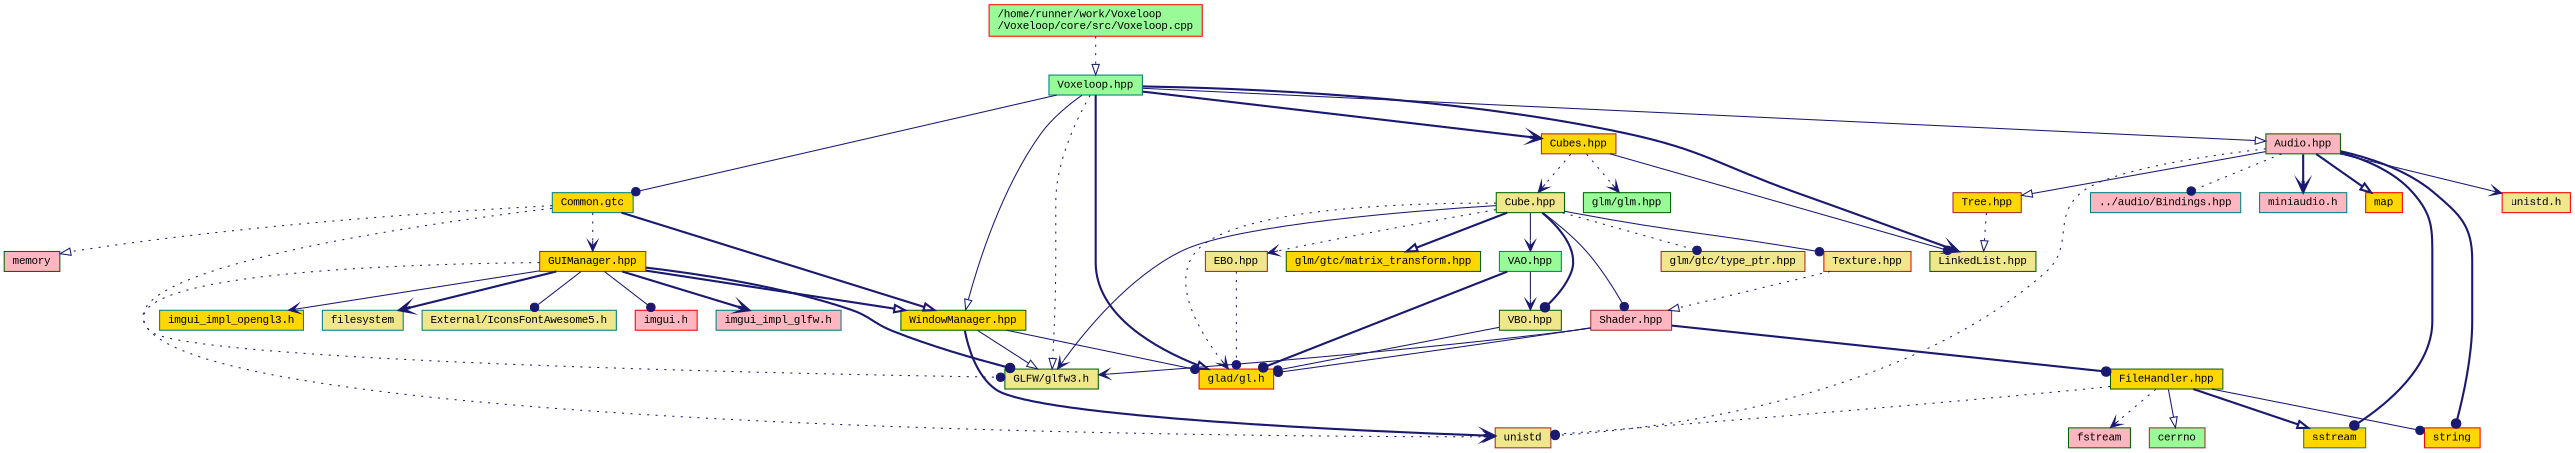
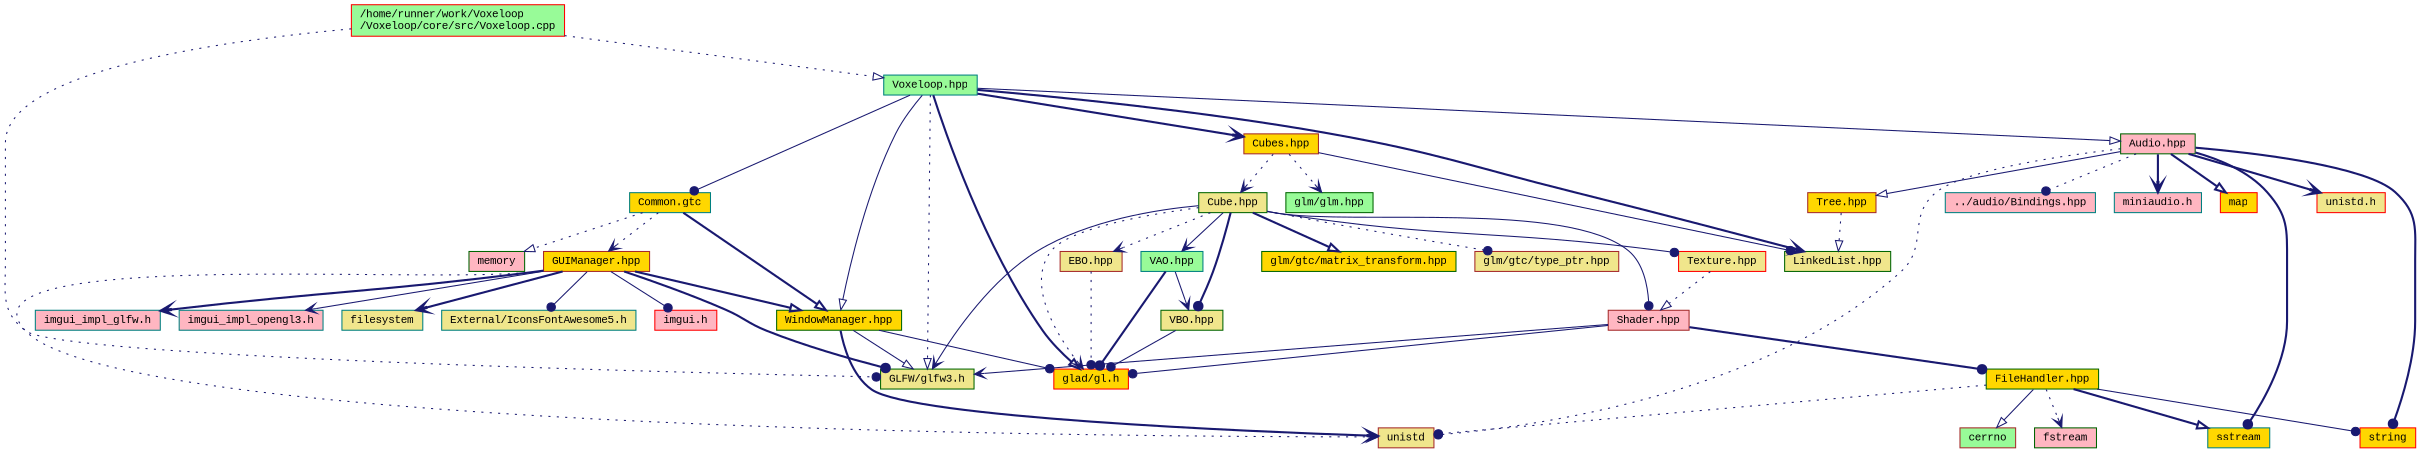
(2416, 172) -> (2259, 174)
(232, 320) -> (251, 320)
(349, 356) -> (161, 350)
